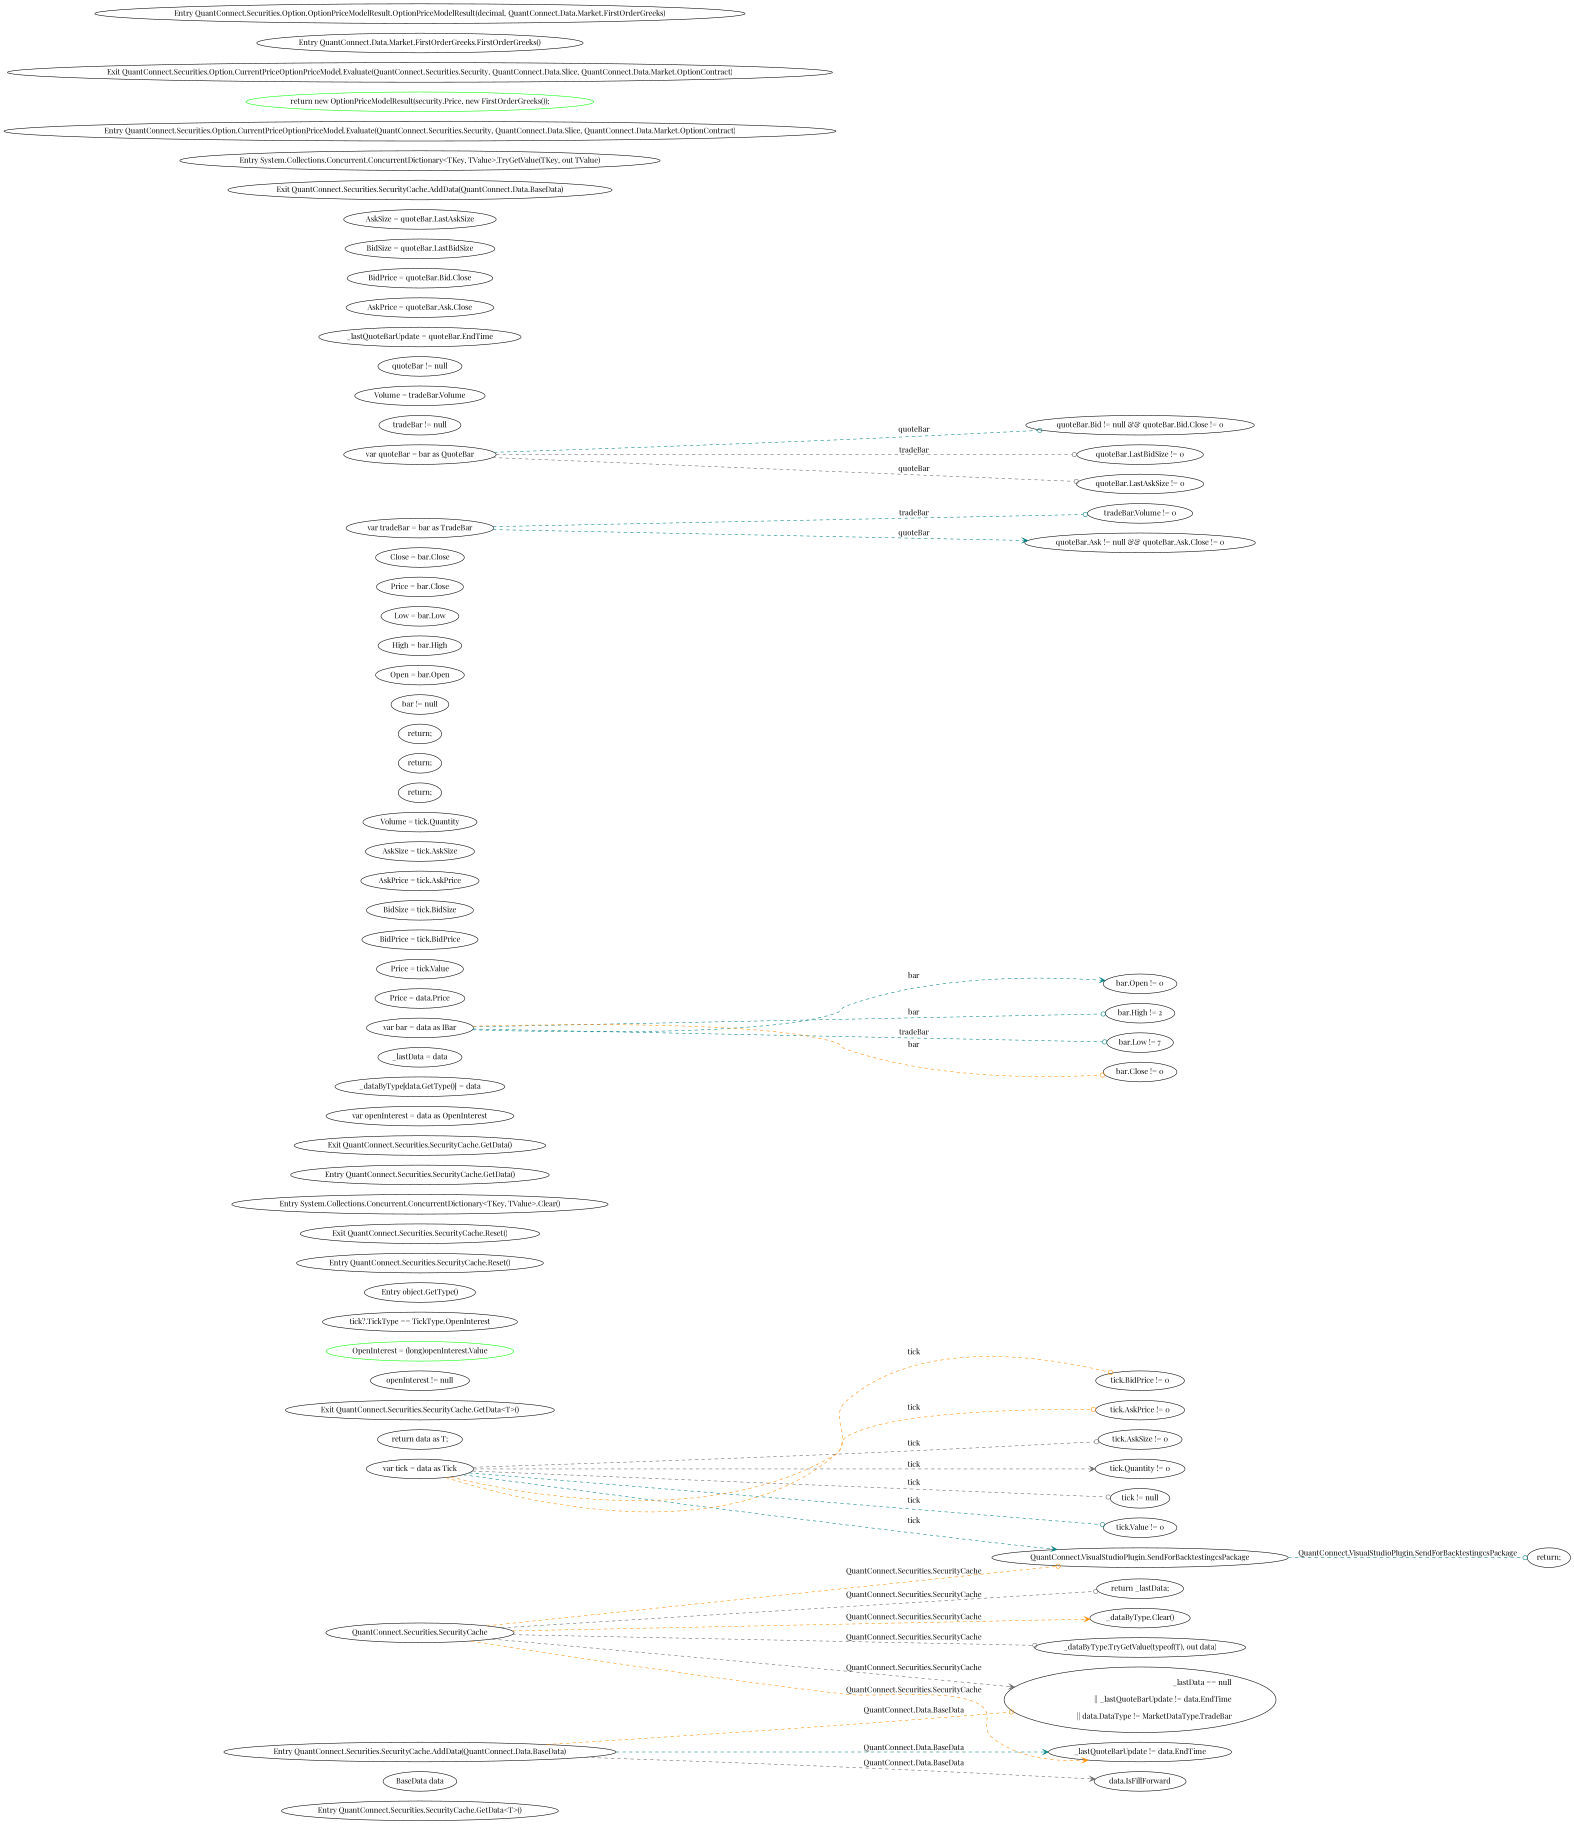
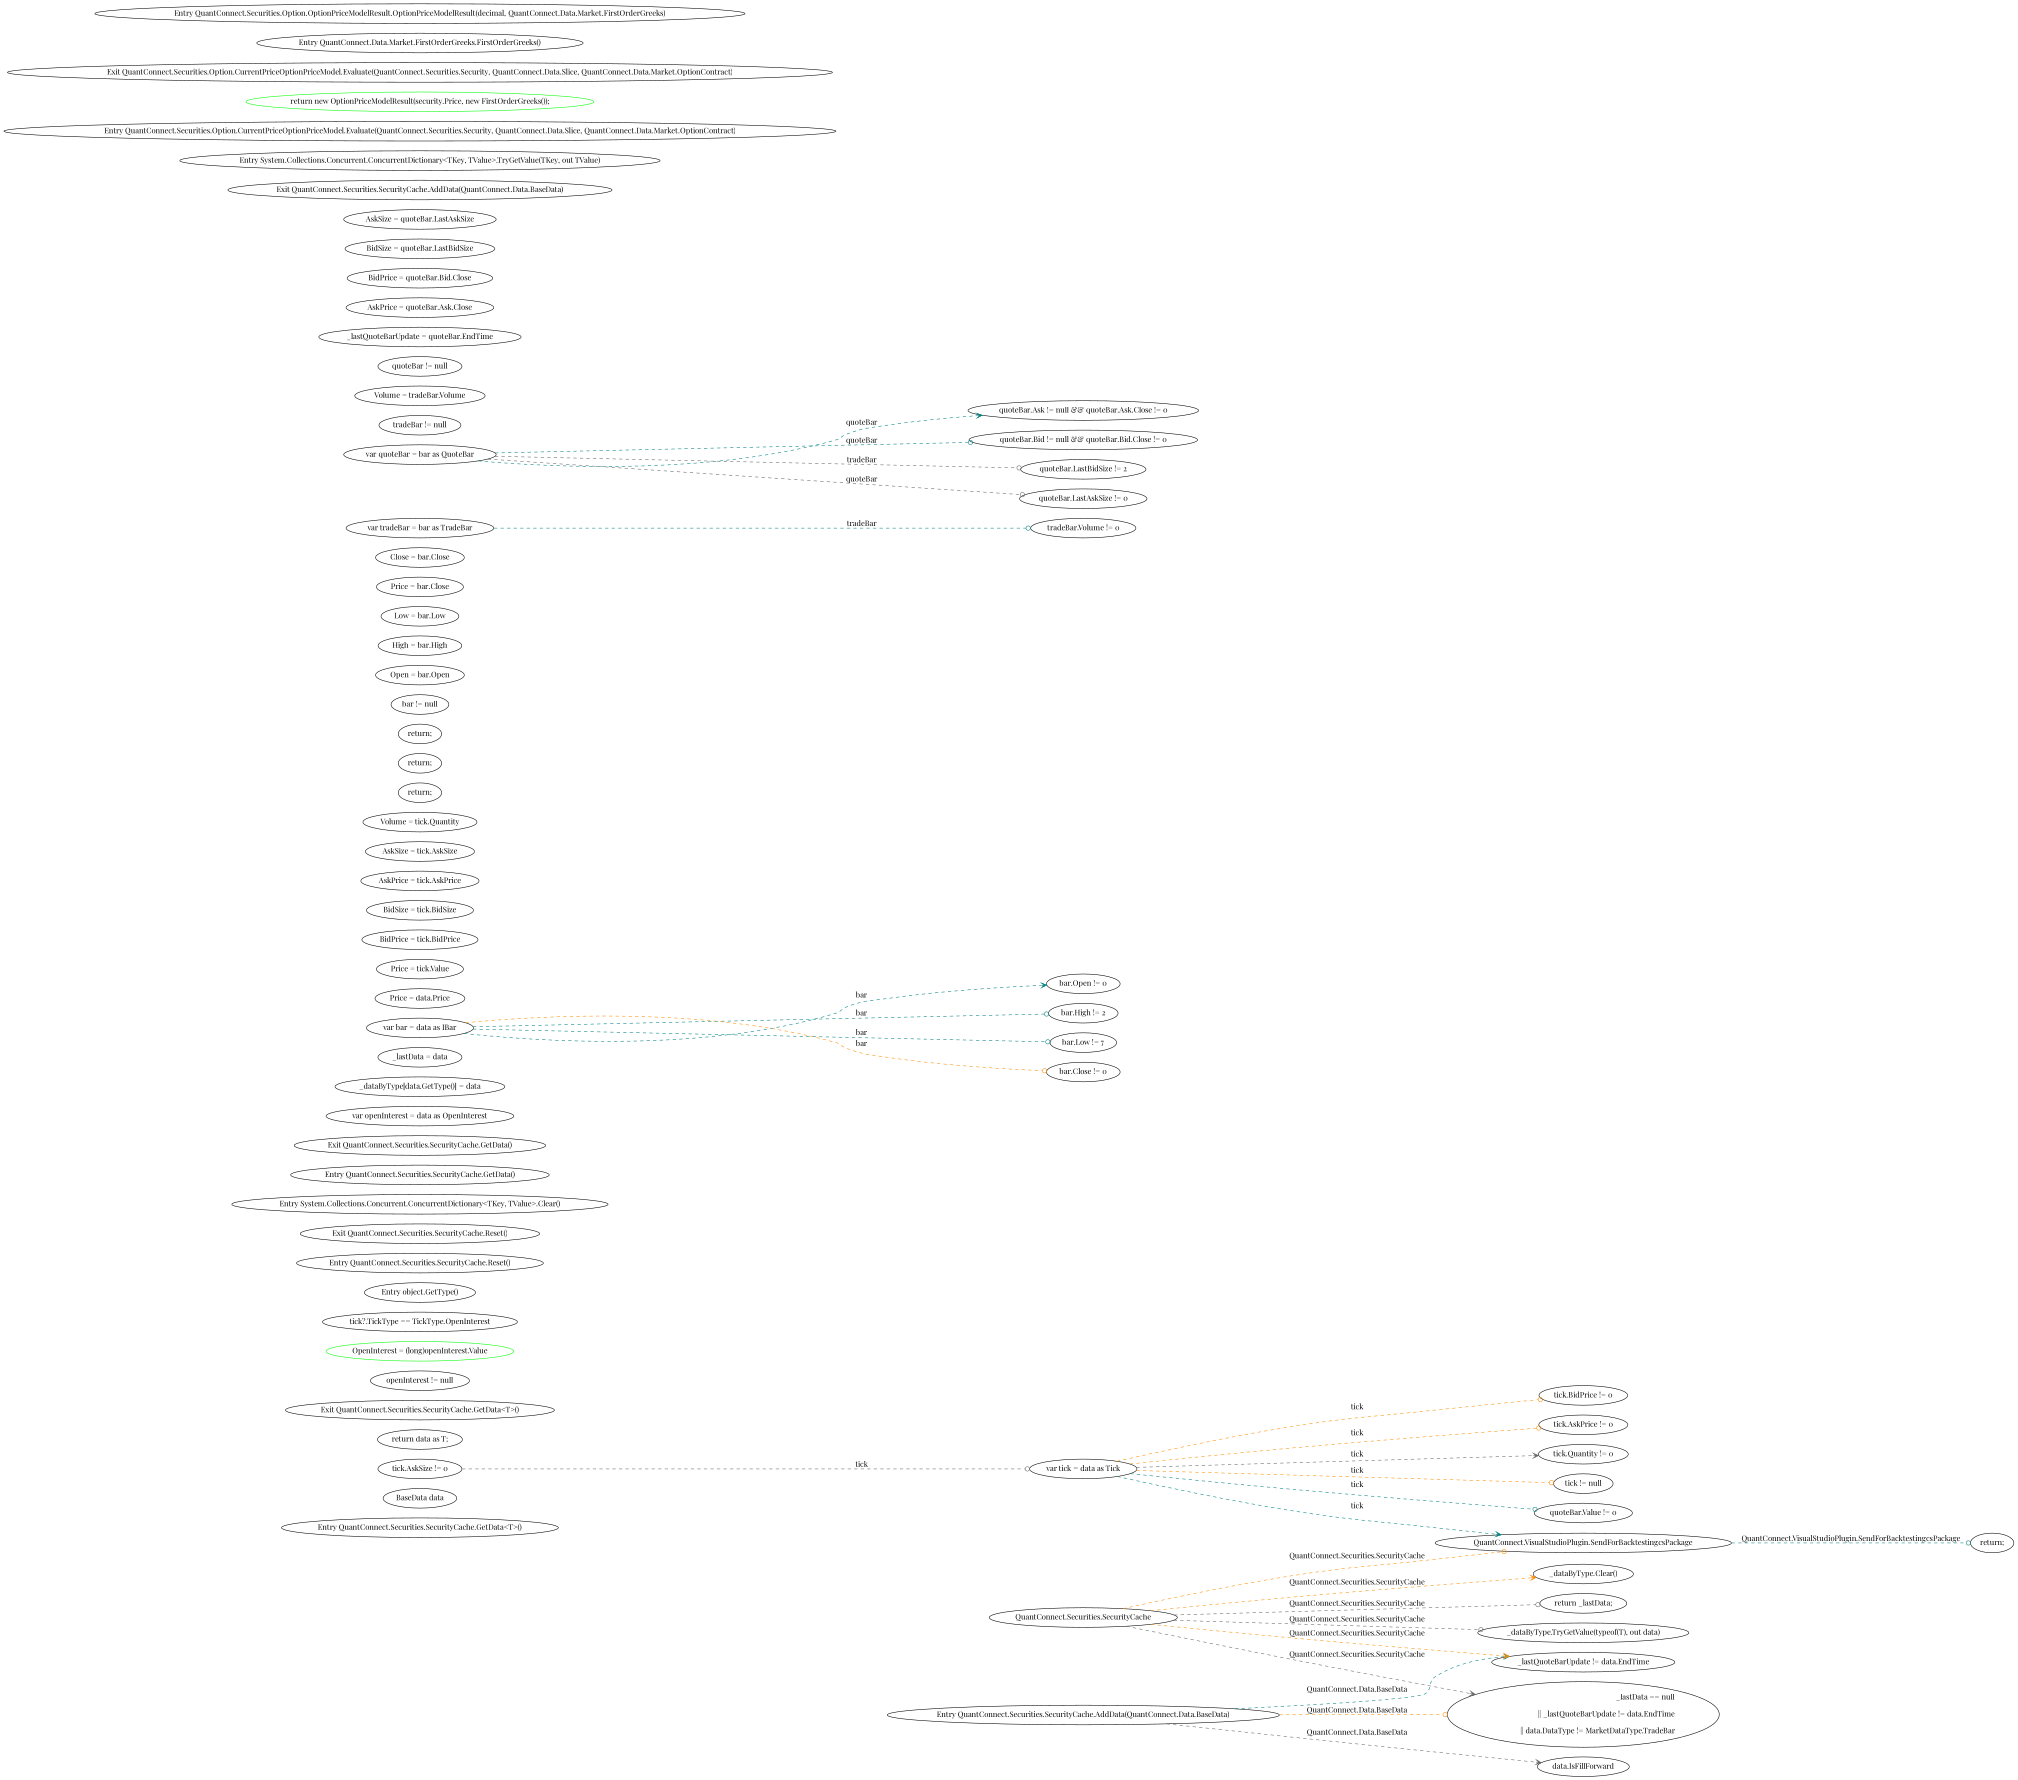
(1140, 455) -> (1083, 469)
(758, 535) -> (742, 458)
(914, 1033) -> (862, 1033)
(784, 1456) -> (744, 1469)
(805, 1485) -> (1343, 1477)
(1140, 1528) -> (1583, 1513)
